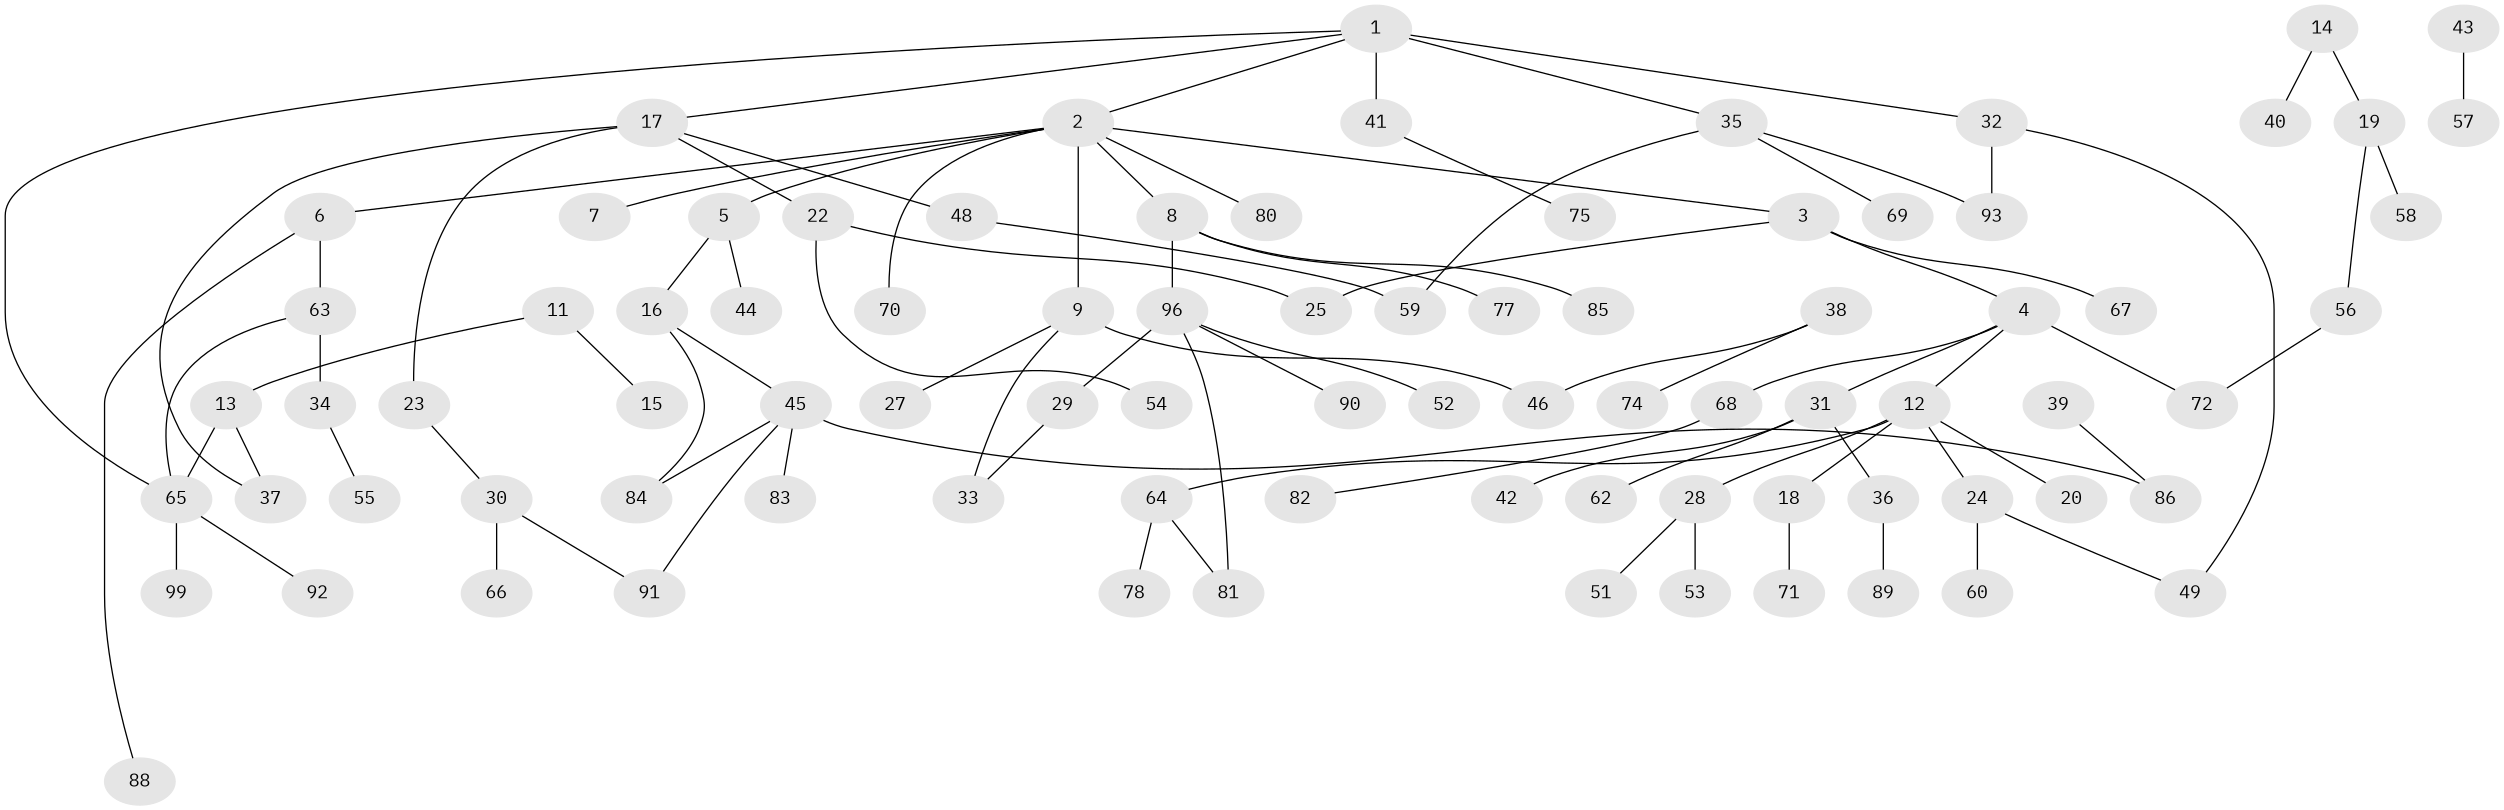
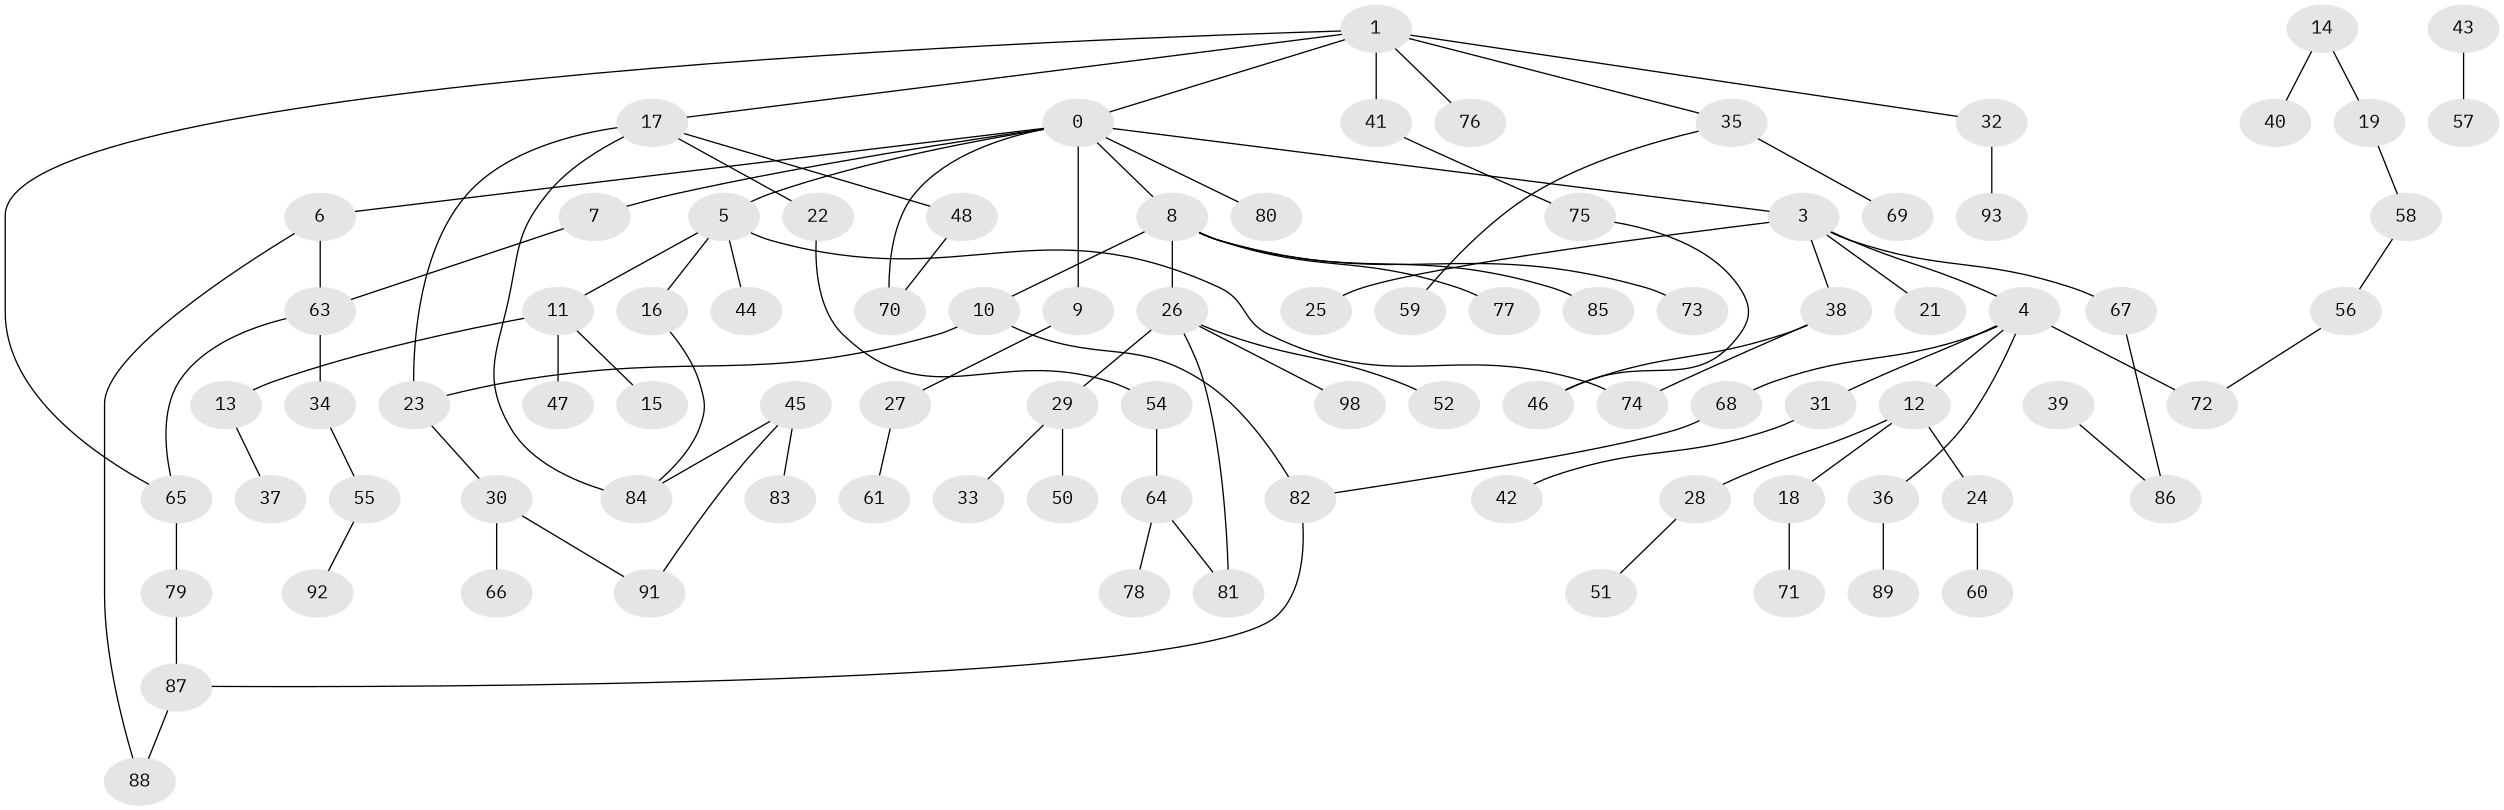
(1078, 123) -> (1078, 123)
none -> (1470, 123)
(1865, 165) -> none
(268, 198) -> (507, 306)
(2356, 217) -> (2376, 264)
(1191, 252) -> (924, 267)
(1070, 258) -> none
none -> (457, 264)
none -> (641, 264)
none -> (1820, 264)
none -> (1190, 276)
none -> (984, 311)
(1172, 311) -> (1172, 311)
none -> (1692, 311)
none -> (1930, 311)
(724, 358) -> none
(1360, 359) -> (1742, 331)
(1006, 397) -> none
none -> (558, 405)
(1350, 405) -> (1350, 405)
(204, 447) -> none
(1482, 448) -> (2143, 405)
(1857, 460) -> (1971, 416)
(1469, 461) -> (1157, 452)
none -> (874, 499)
none -> (1063, 499)
(1601, 499) -> none
(2072, 499) -> none
(247, 546) -> (341, 546)
(176, 593) -> (176, 593)
(1695, 593) -> none
(2190, 593) -> none
none -> (176, 687)
